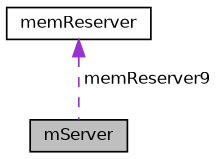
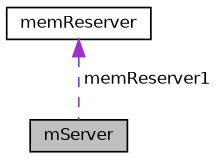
(145, 80) -> (145, 80)
